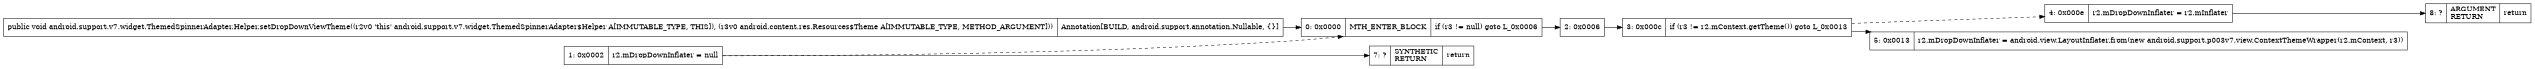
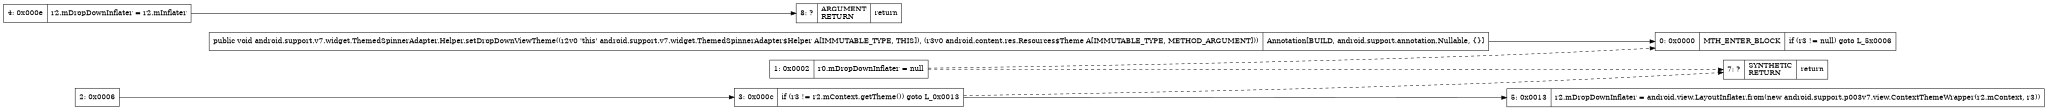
(1946, 20) -> (1341, 88)
(1486, 27) -> (1840, 41)
(1549, 27) -> none
(665, 55) -> (871, 69)
(1043, 56) -> (1323, 69)
